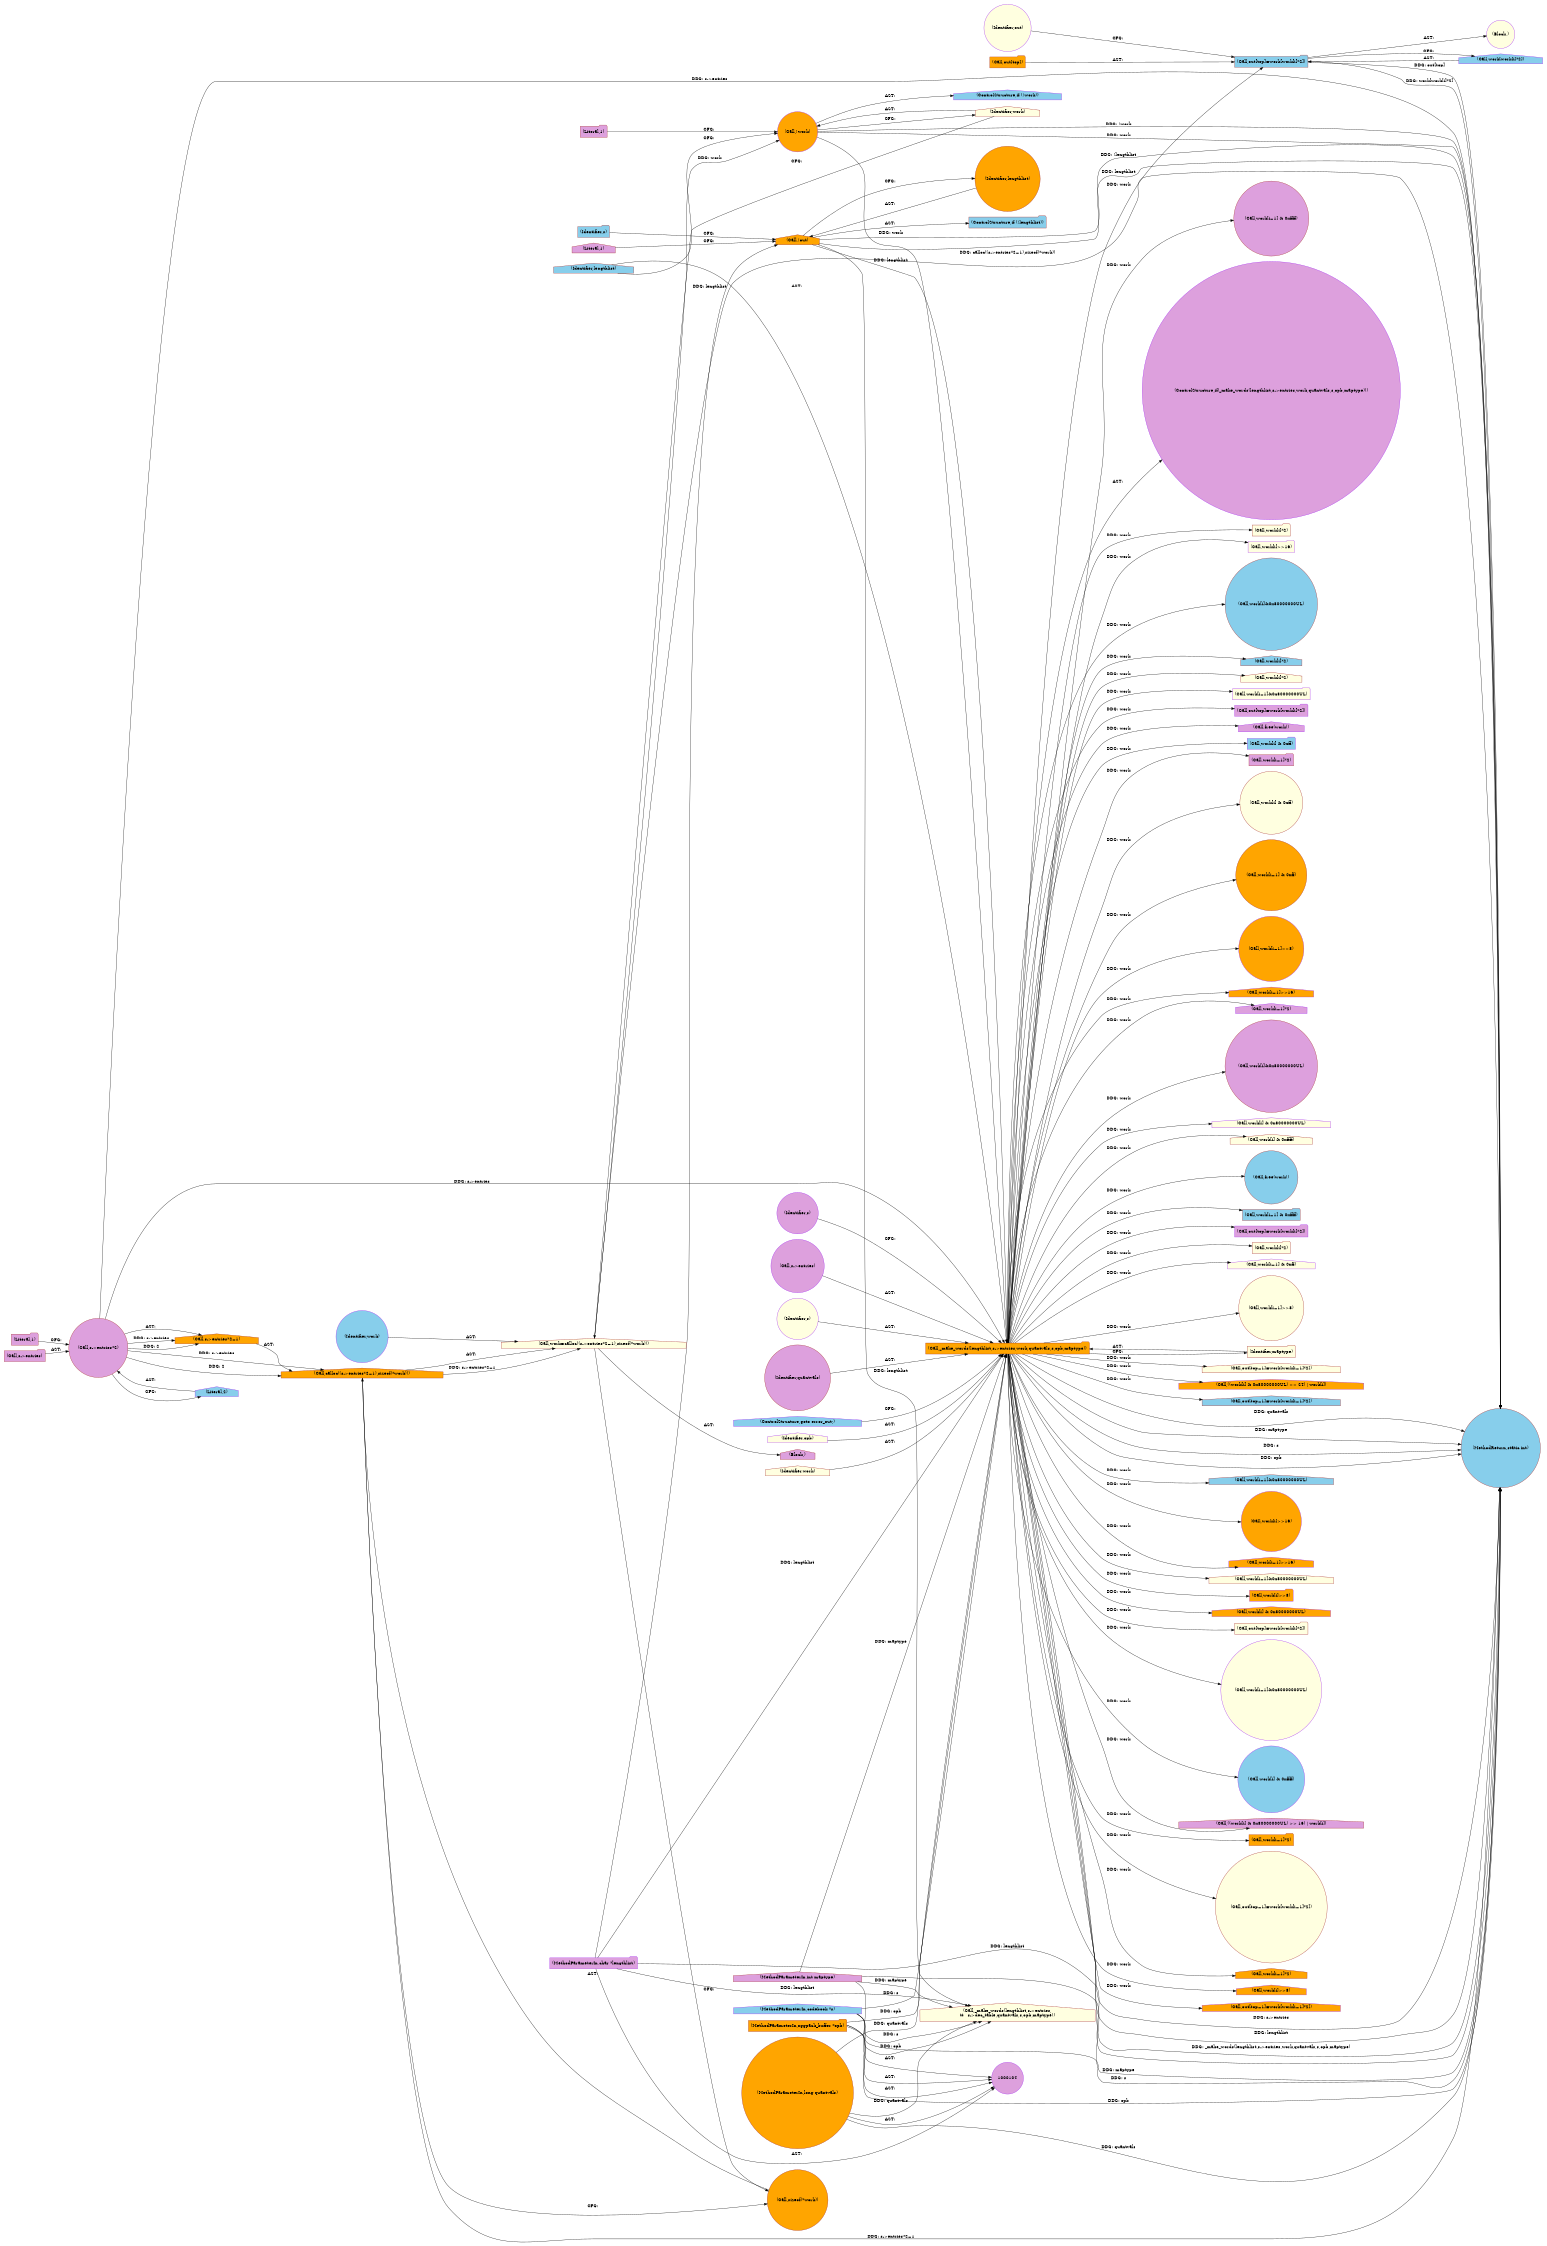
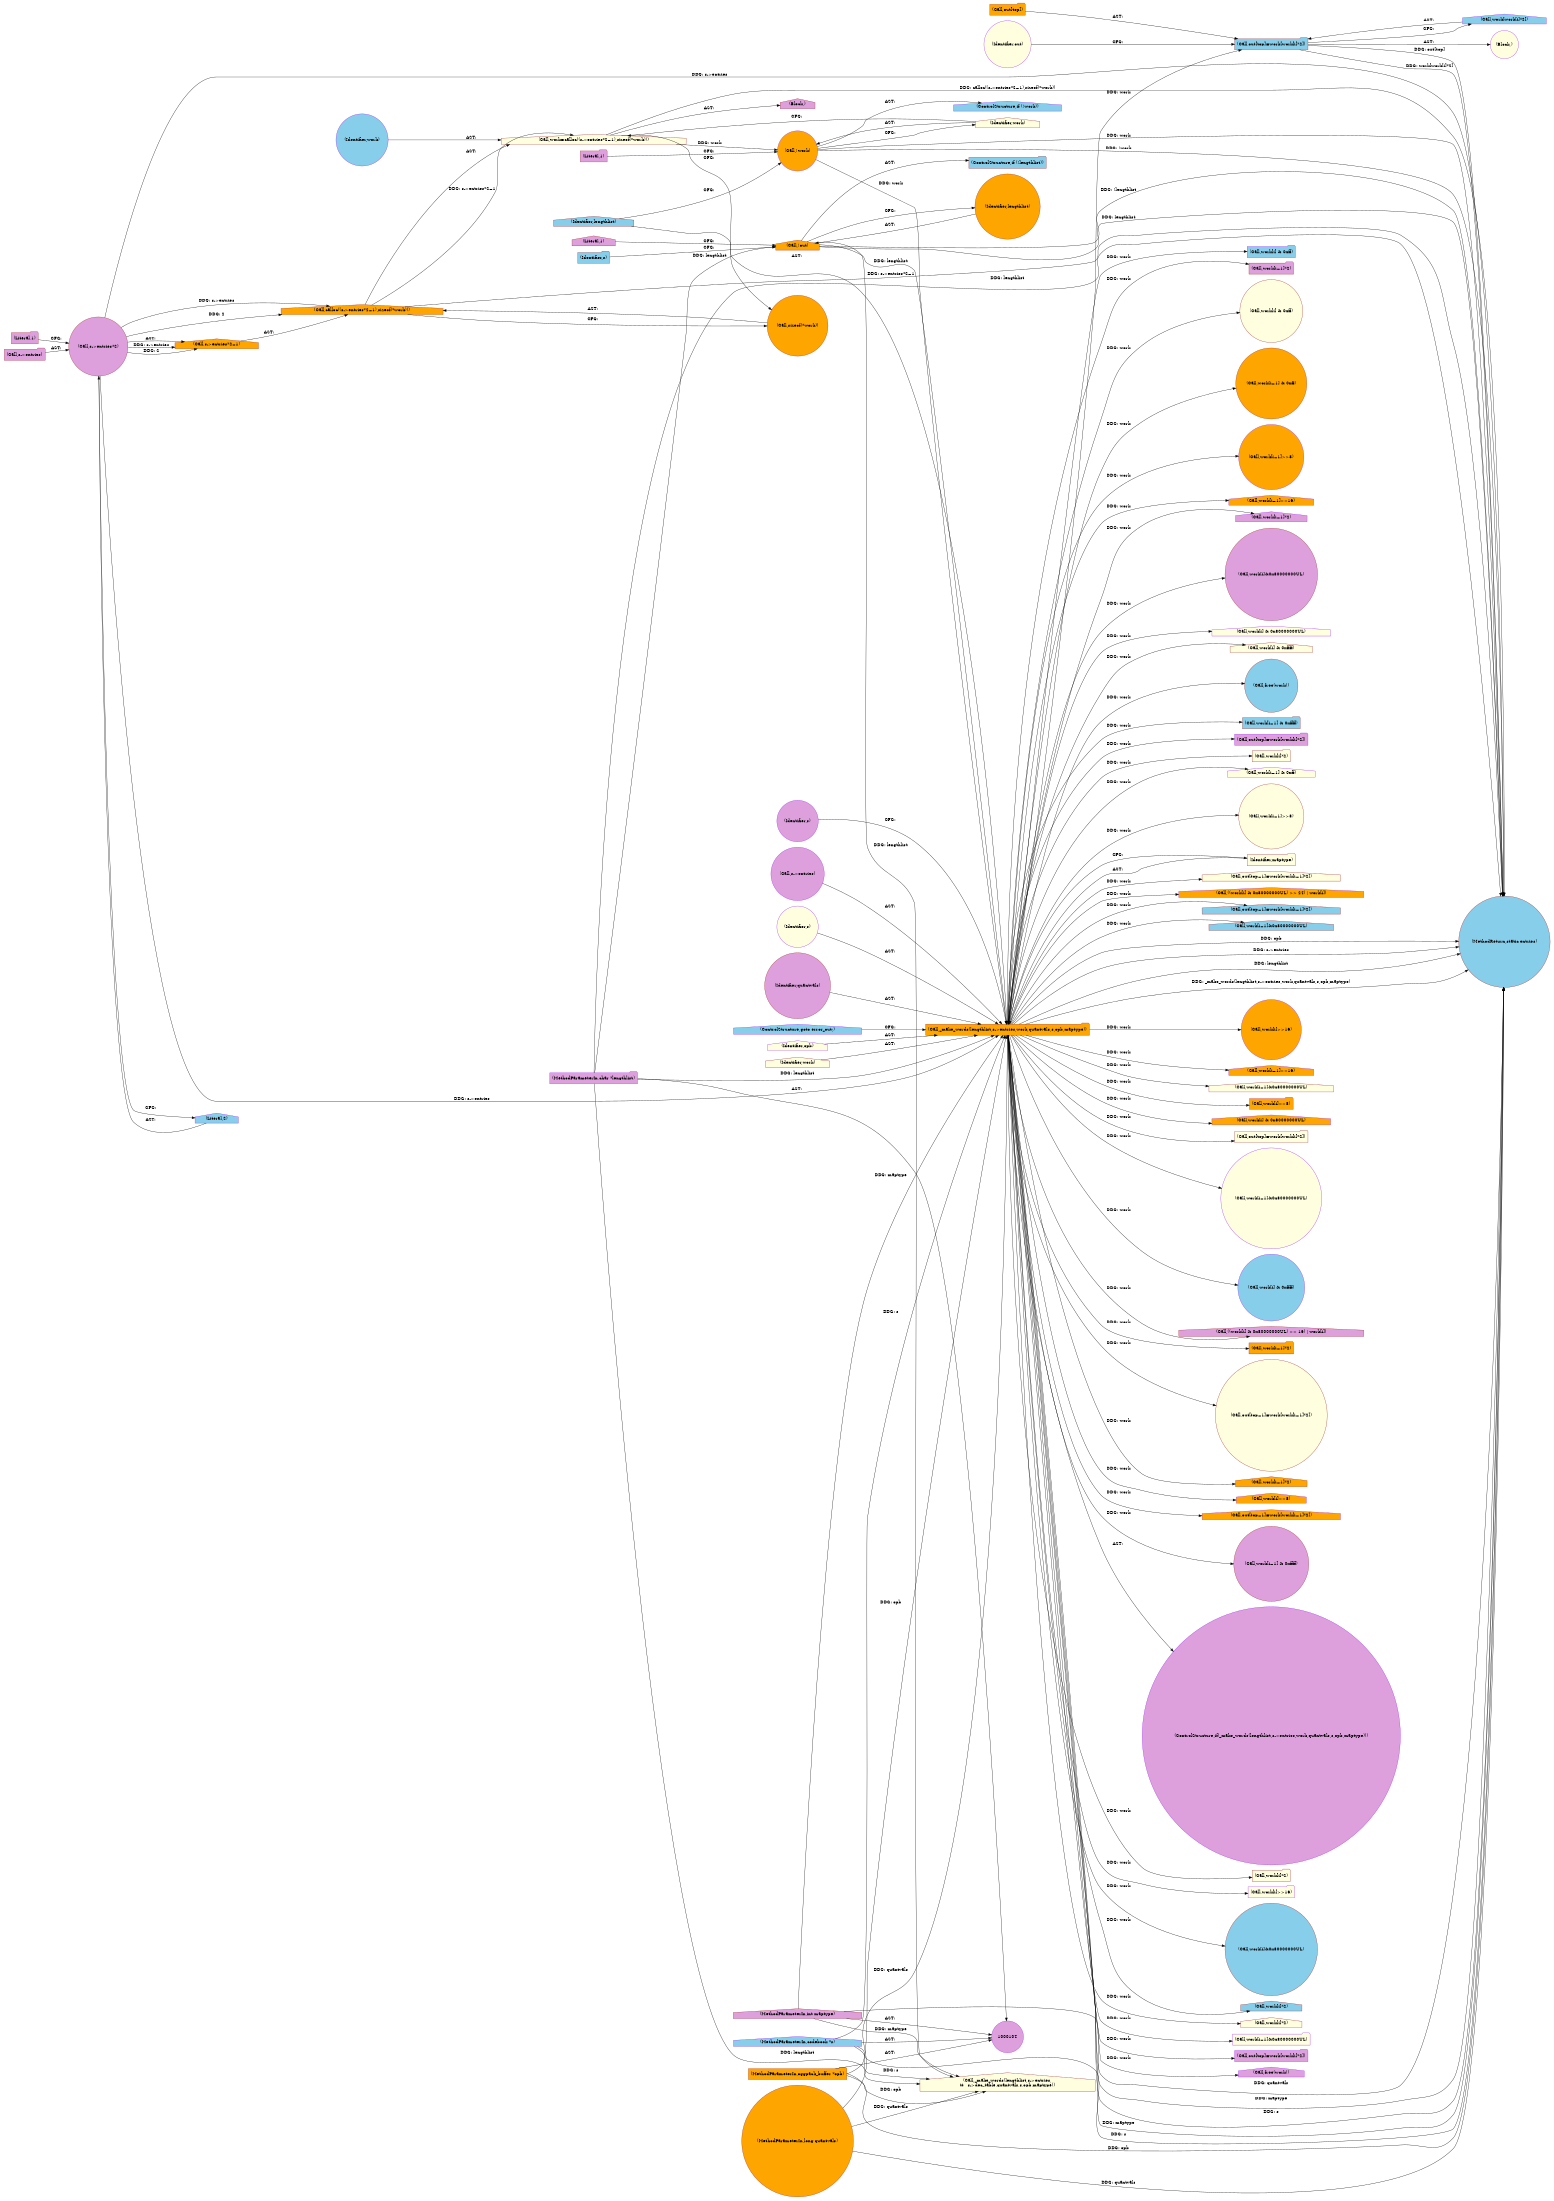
(1501, 1448) -> (1504, 942)
(923, 2119) -> none
